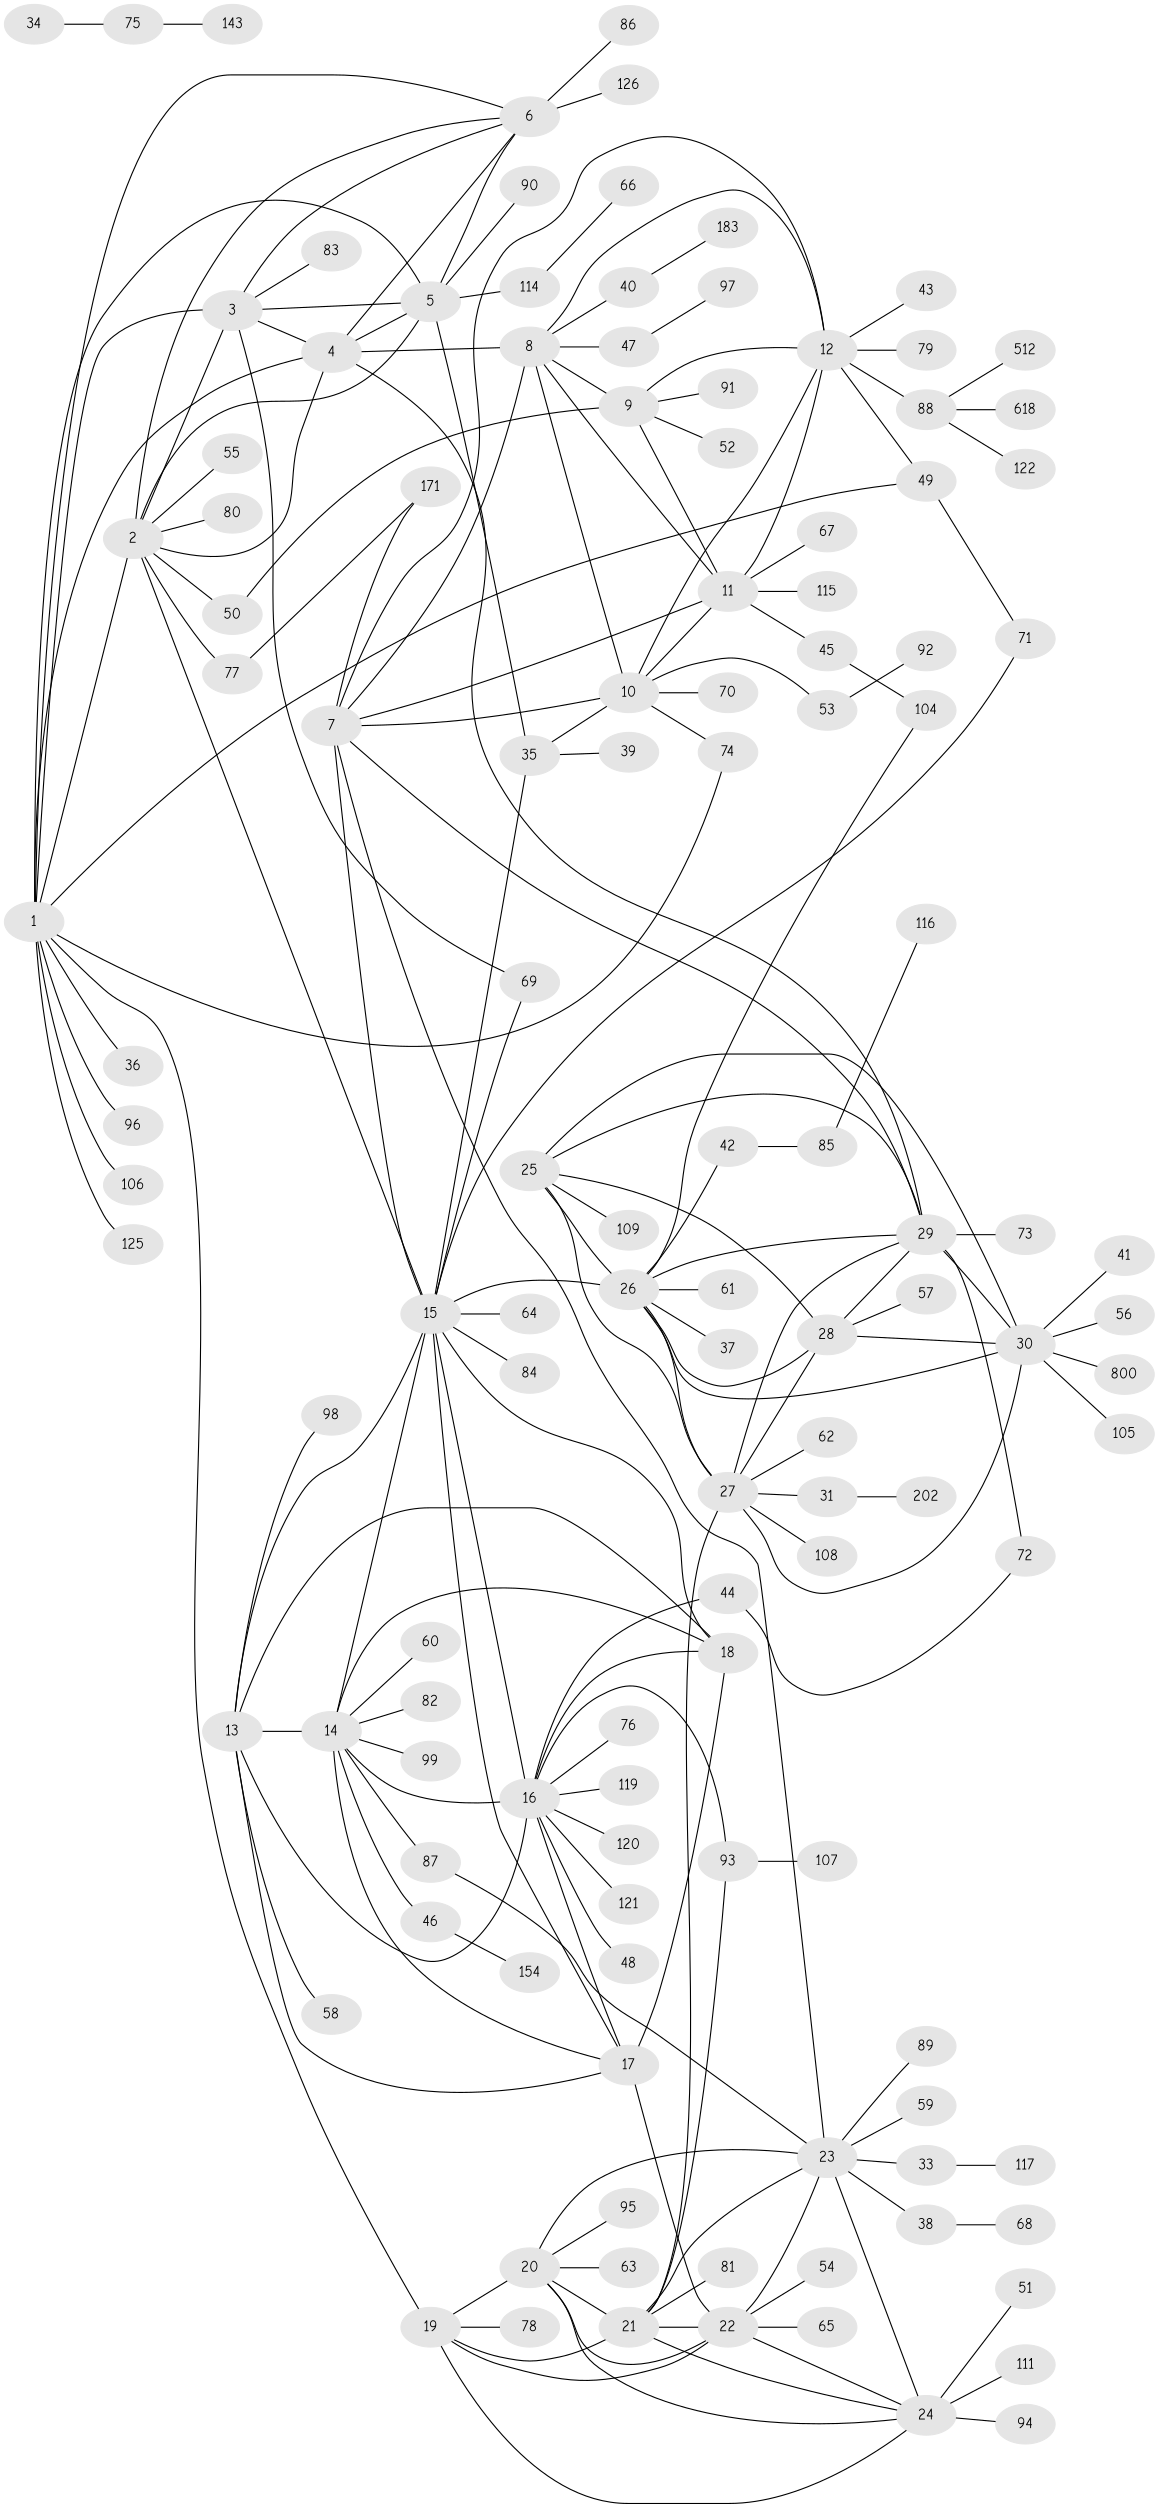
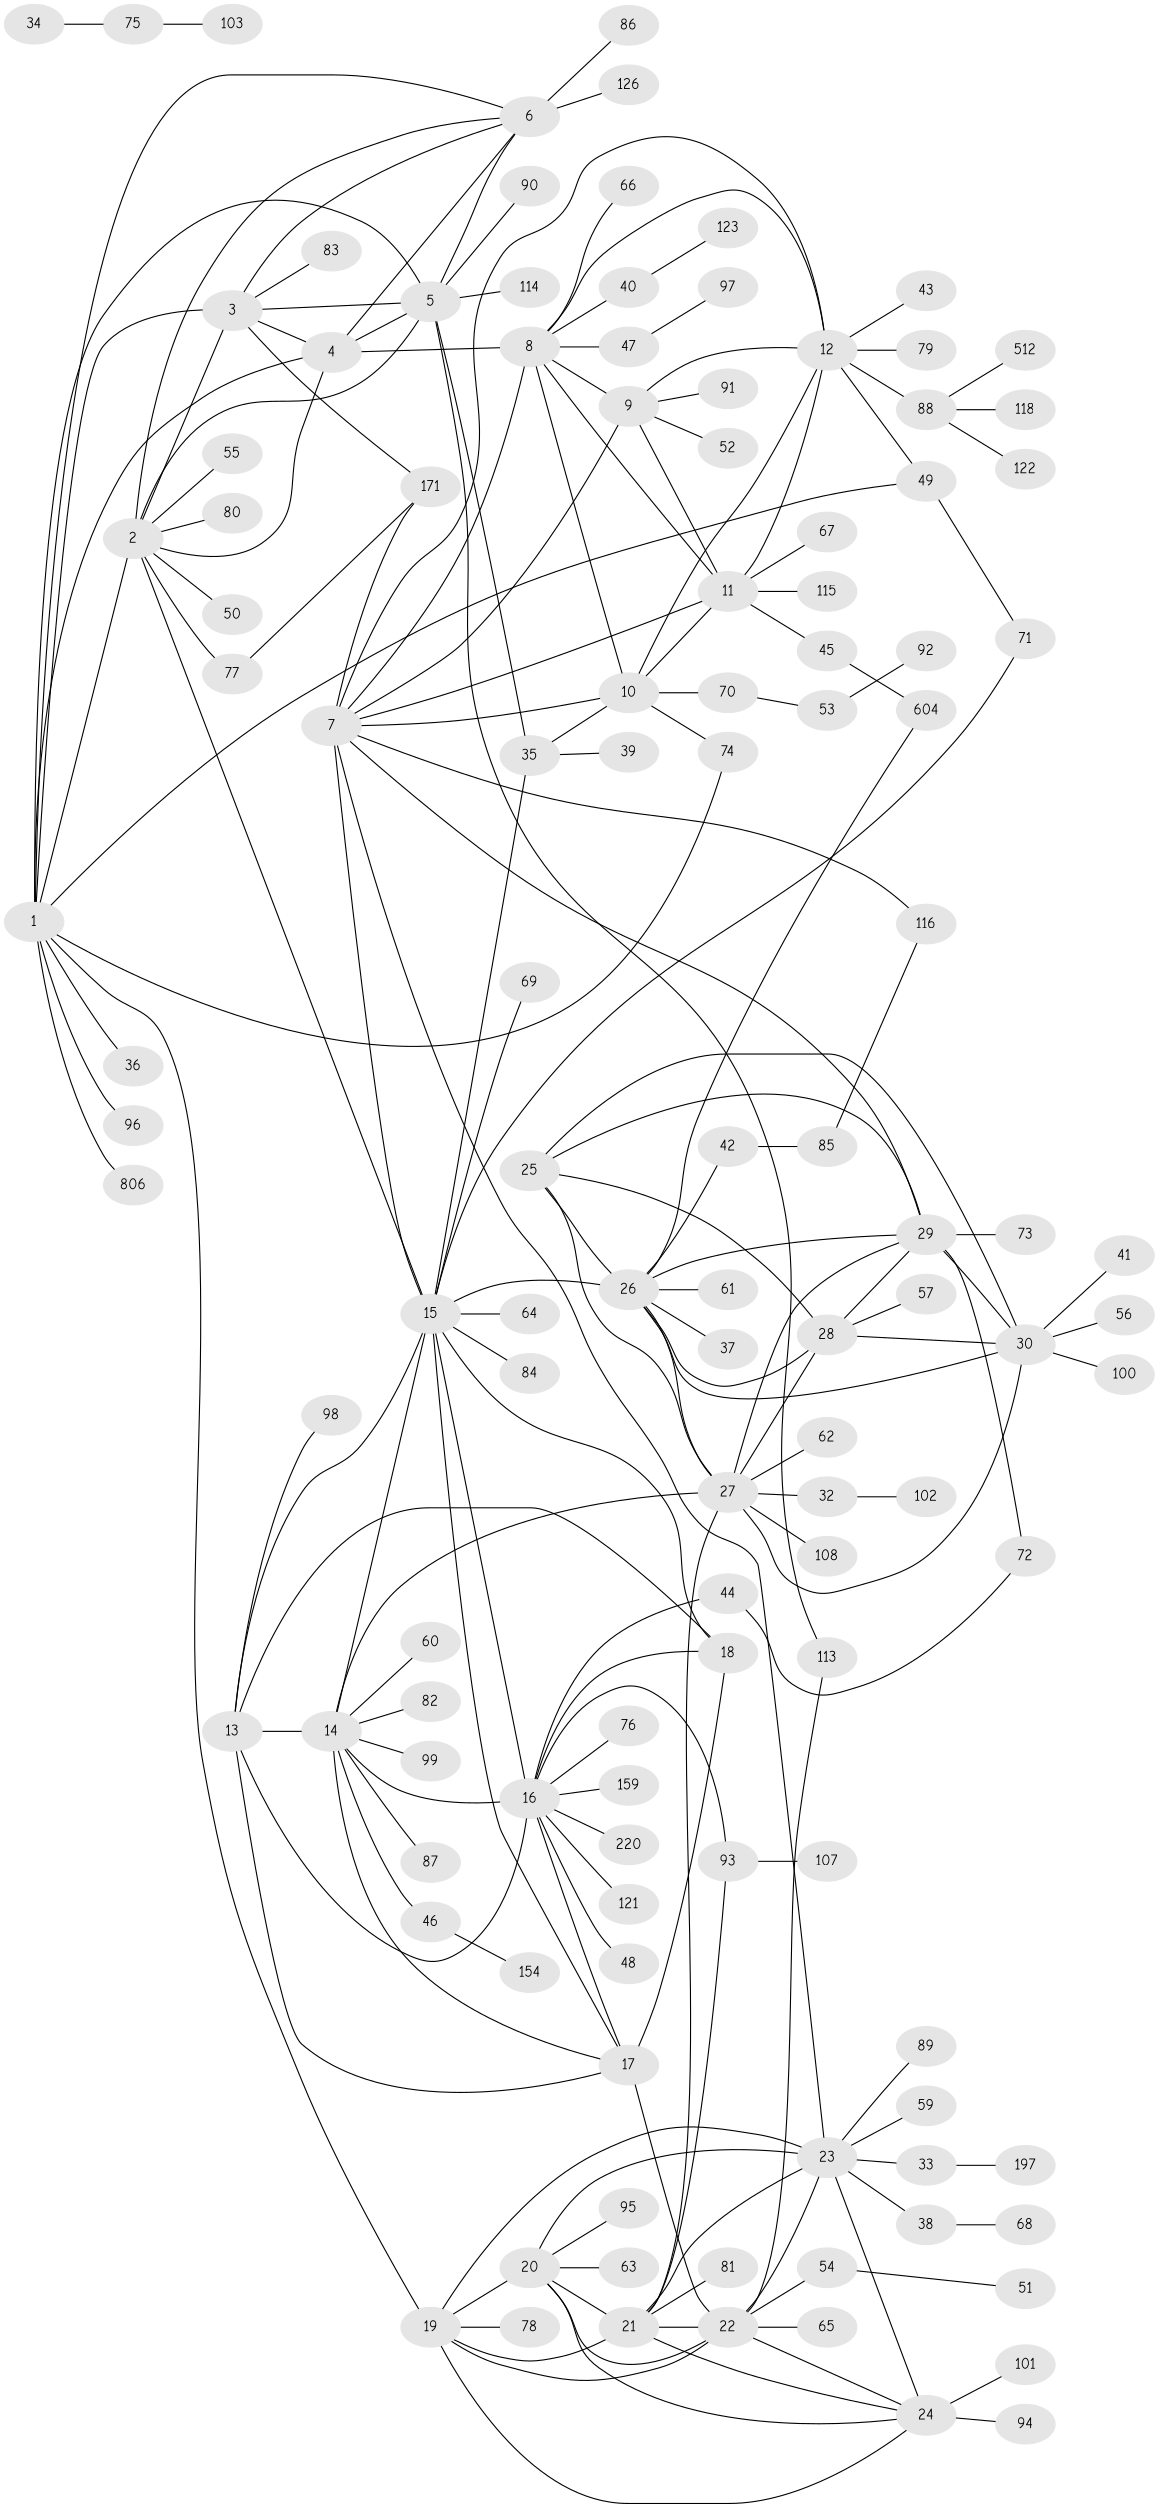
(232, 24) -> (232, 24)
(728, 228) -> (728, 228)
(579, 237) -> (581, 267)
(1025, 410) -> (1025, 410)
(399, 458) -> (522, 576)
(734, 658) -> (778, 702)
(284, 695) -> (330, 407)
(926, 710) -> (926, 710)
none -> (638, 814)
(547, 845) -> none
(133, 1185) -> (133, 1185)
(629, 1230) -> none
(133, 1245) -> none
(1125, 1375) -> (1125, 1375)
(1125, 1434) -> none
(827, 1497) -> (827, 1497)
(926, 1497) -> (926, 1497)
(494, 1589) -> (464, 1546)
none -> (827, 1658)
(629, 1785) -> (629, 1785)
(629, 1845) -> (629, 1845)
(332, 2014) -> none
(625, 2014) -> (593, 2156)
(1025, 2165) -> (1025, 2165)
(976, 2352) -> (926, 2278)
(1025, 2365) -> (1025, 2365)
